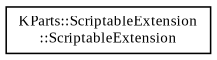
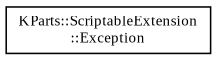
(108, 30) -> (108, 30)
